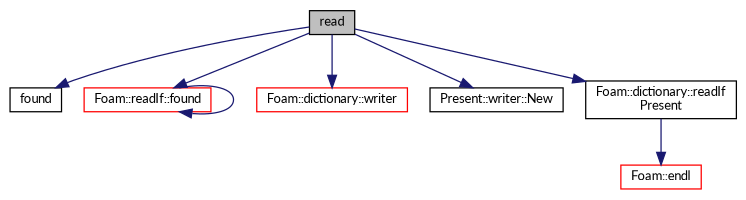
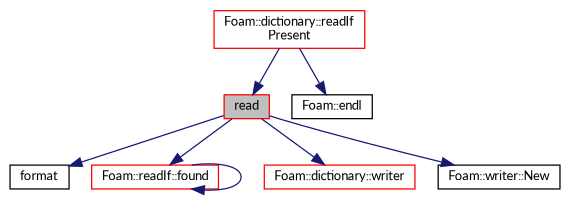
(332, 23) -> (247, 107)
(464, 54) -> (269, 66)
(36, 100) -> (40, 177)
(497, 100) -> (499, 177)
(661, 100) -> (289, 30)
(661, 177) -> (332, 107)
